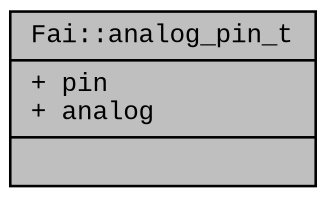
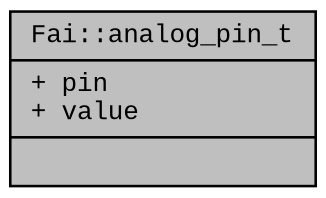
(94, 112) -> (86, 112)
